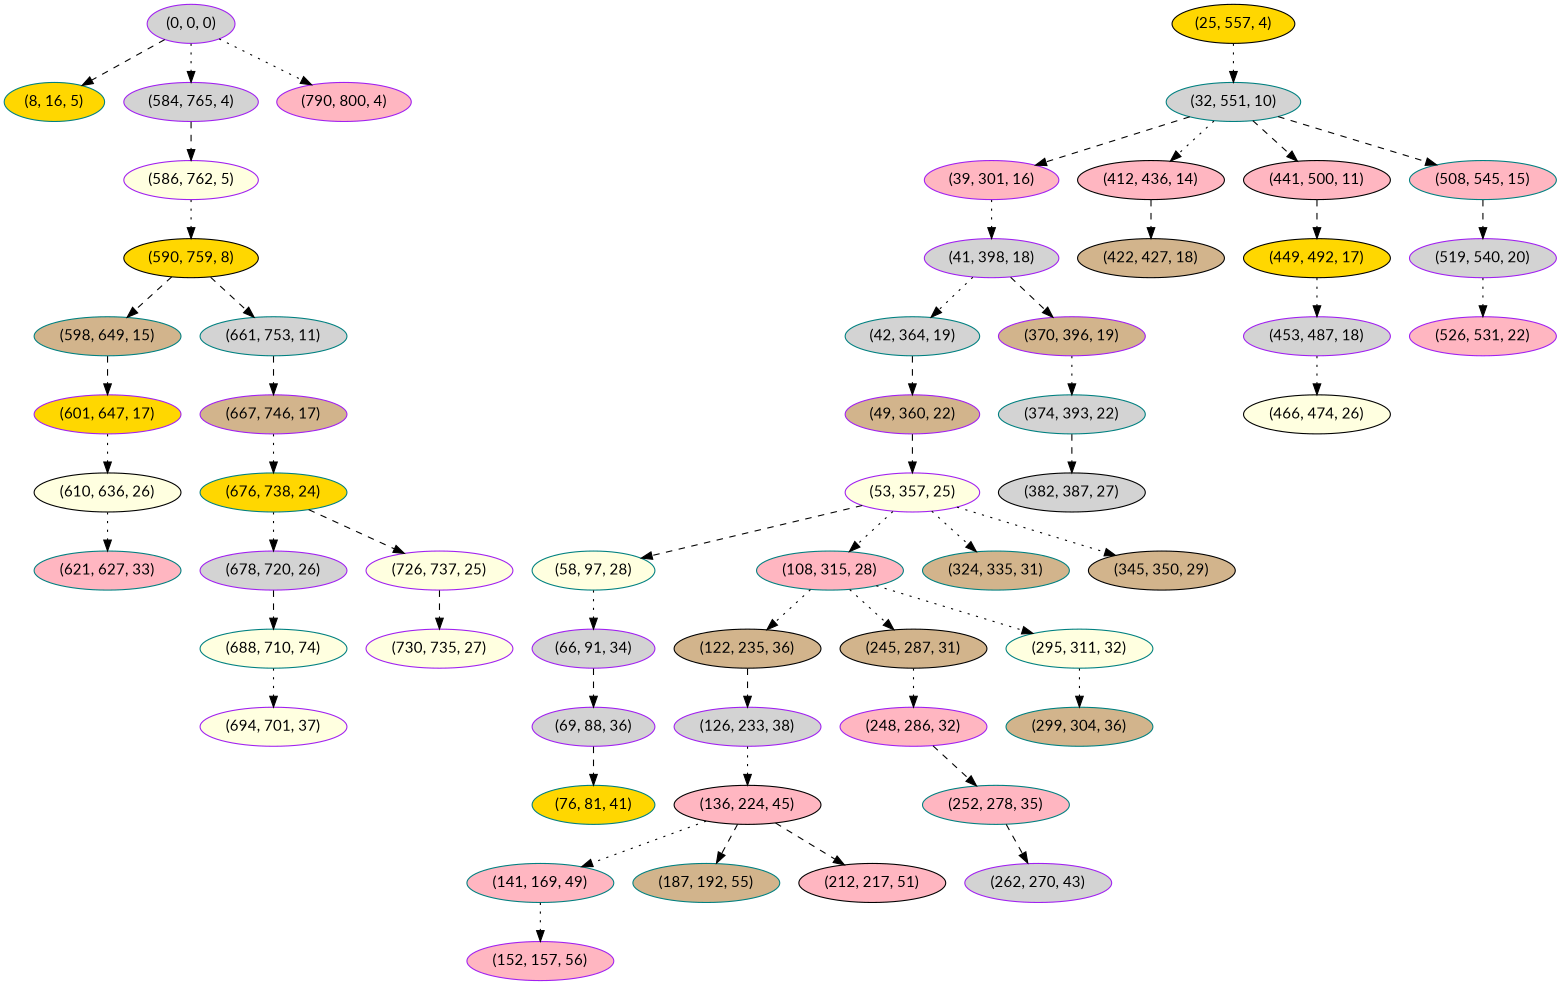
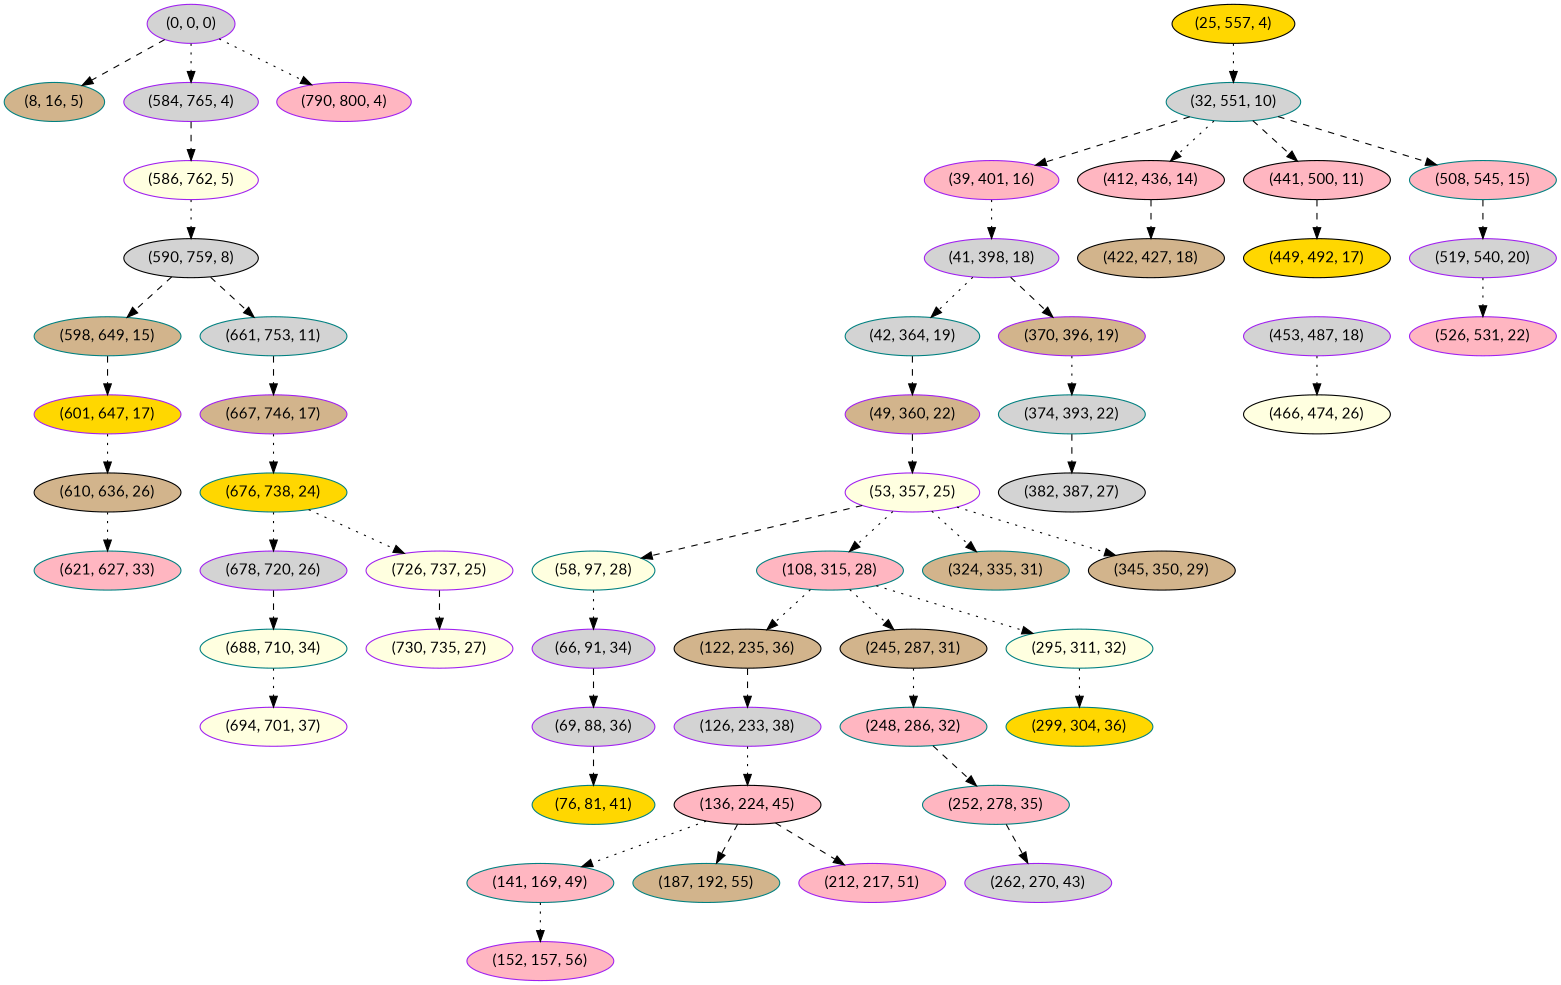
(54, 102) -> (54, 102)
(992, 180) -> (992, 180)
(191, 258) -> (191, 258)
(1317, 292) -> none
(108, 492) -> (108, 492)
(352, 529) -> (352, 529)
(274, 649) -> (274, 649)
(913, 727) -> (913, 727)
(1079, 727) -> (1079, 727)
(872, 883) -> (872, 883)
